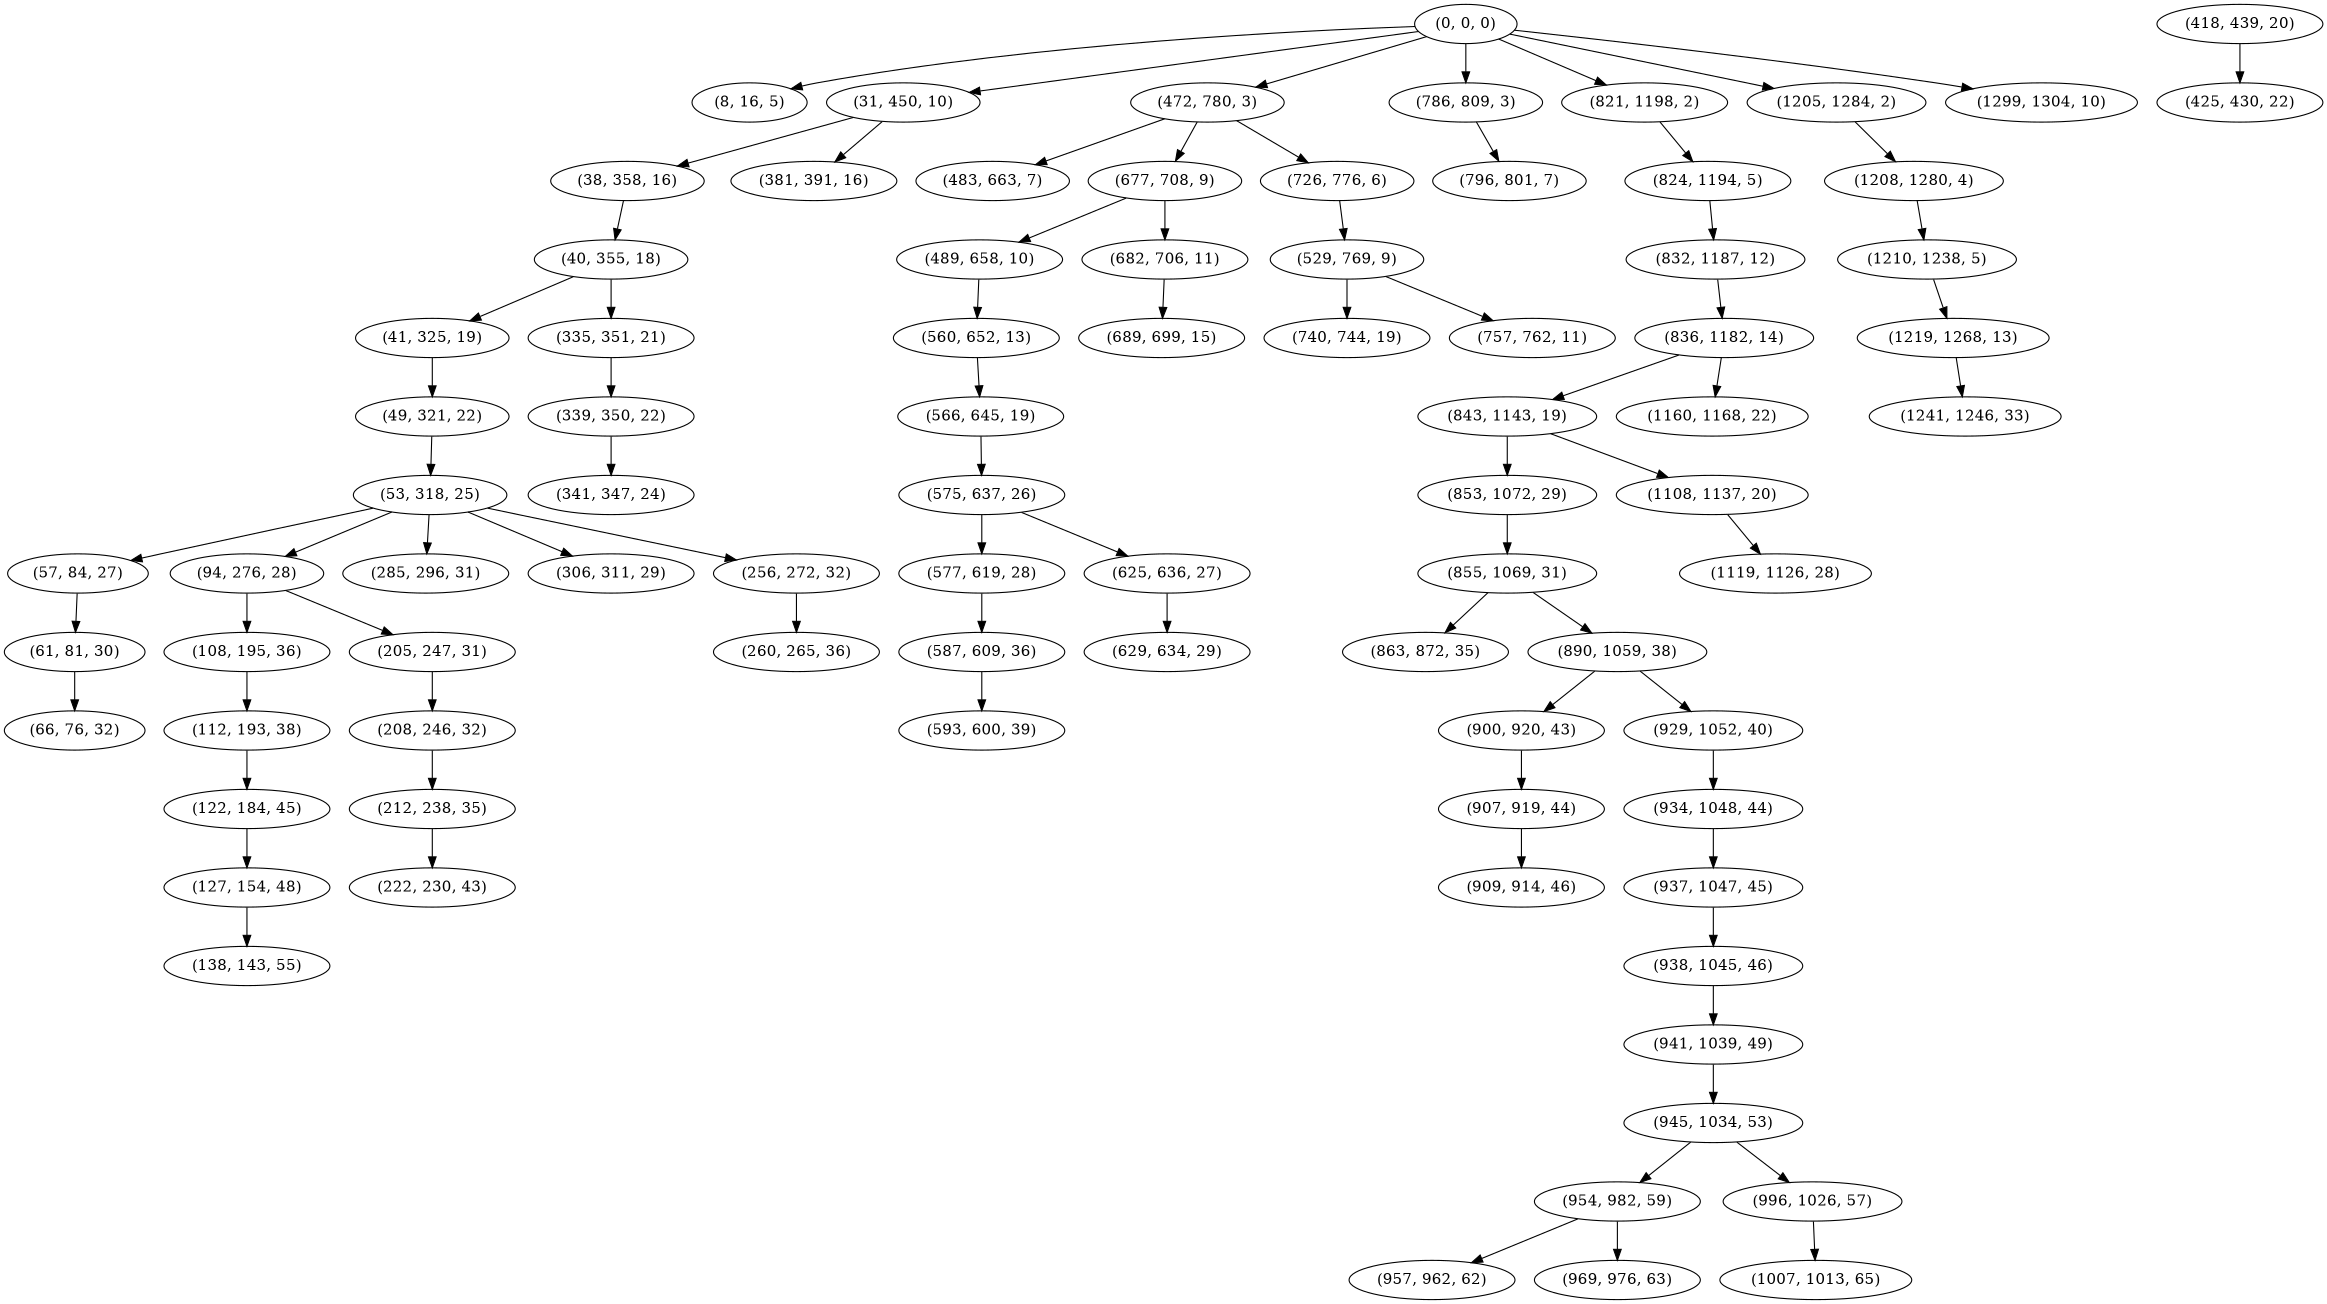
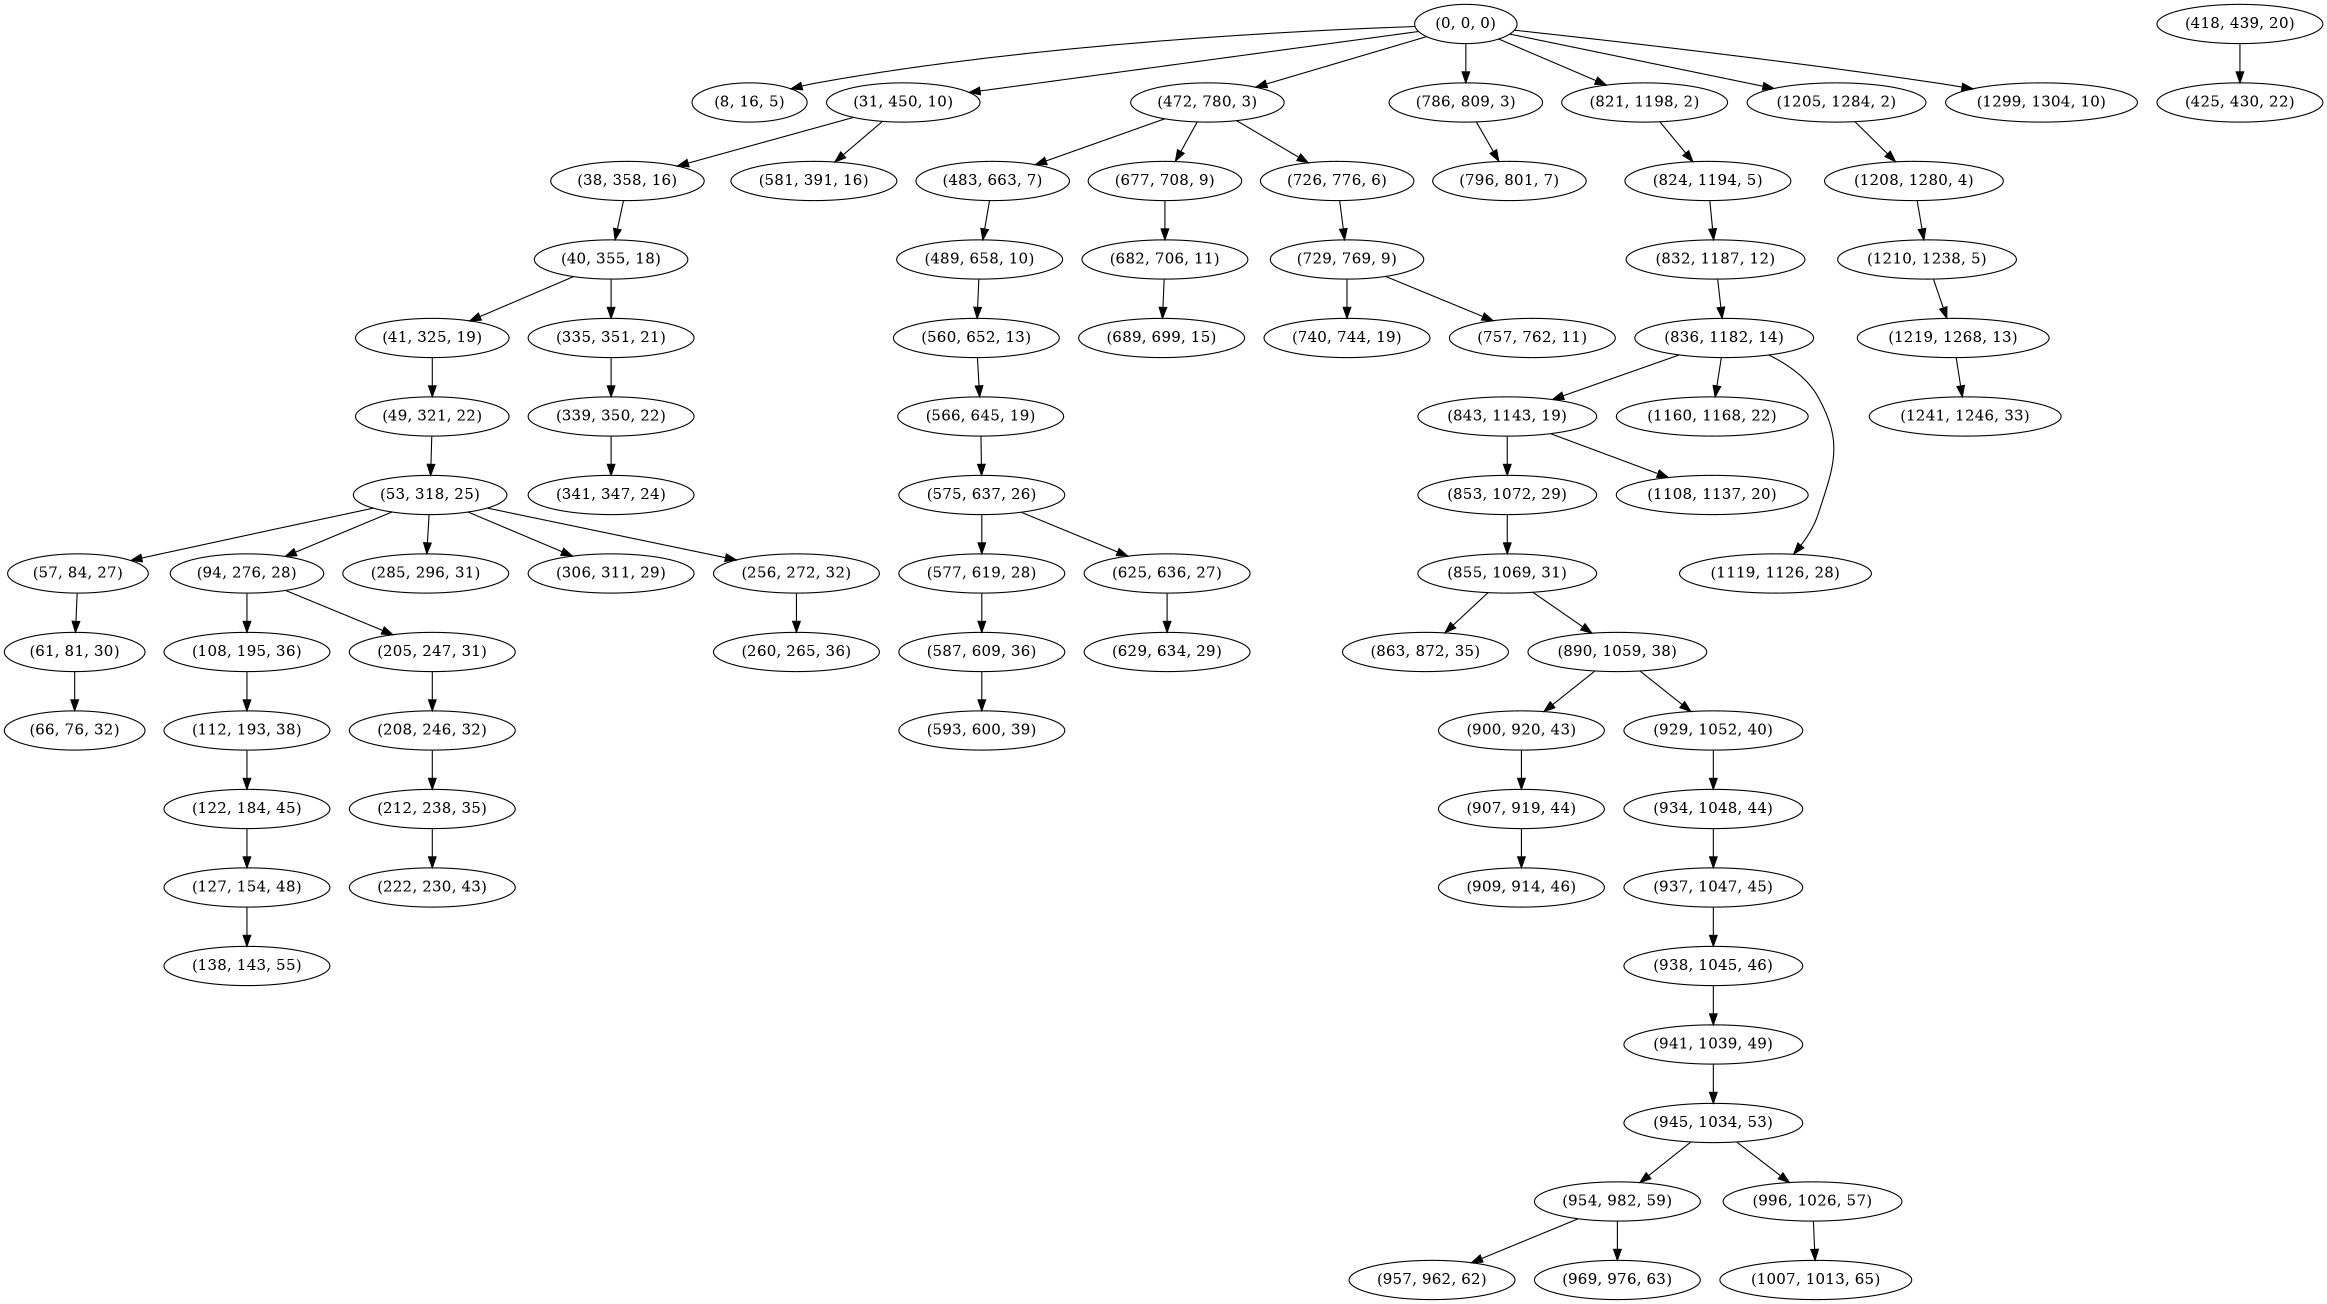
(814, 181) -> (814, 181)
(1078, 218) -> (987, 215)
(1347, 259) -> (1347, 259)
(1740, 530) -> (1833, 440)
